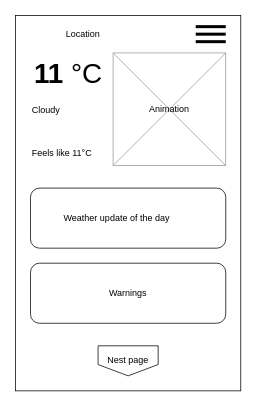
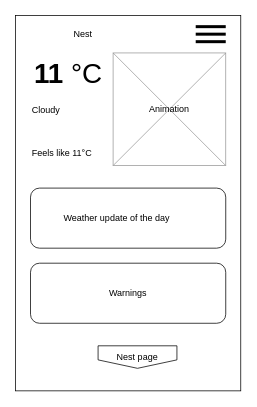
(83, 34) -> (83, 34)
(128, 360) -> (137, 357)
